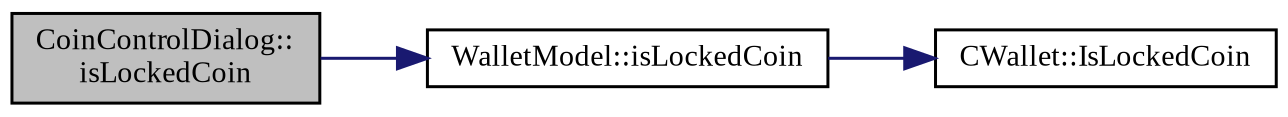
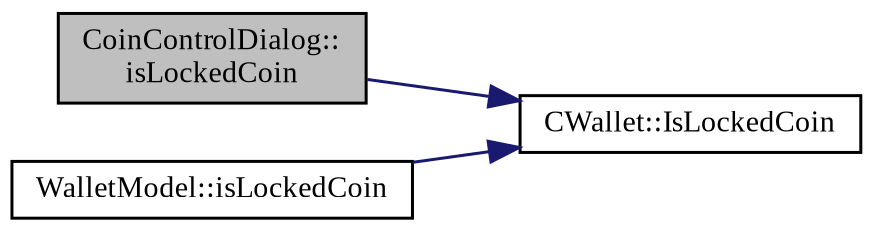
(359, 58) -> (428, 88)
